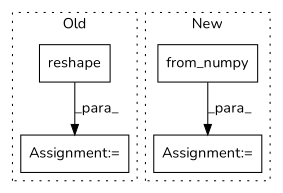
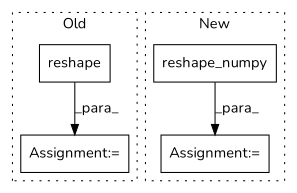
(208, 63) -> (215, 63)
